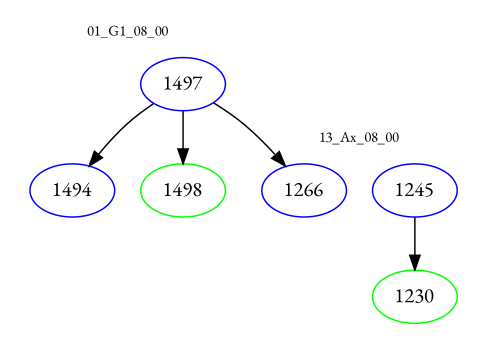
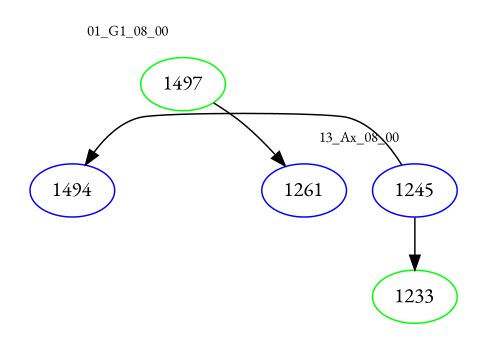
(183, 84) -> (183, 84)
(124, 127) -> (251, 113)
(183, 190) -> none
(304, 190) -> (304, 190)
(415, 297) -> (415, 297)
